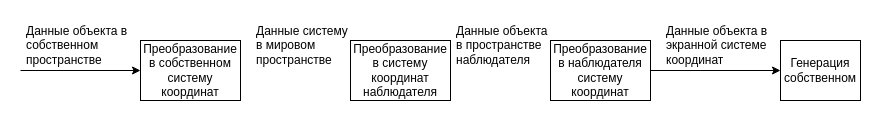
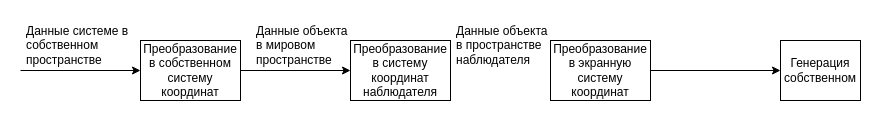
(82, 46) -> (82, 46)
(307, 46) -> (307, 46)
(721, 46) -> none
none -> (292, 71)
(601, 71) -> (601, 71)
